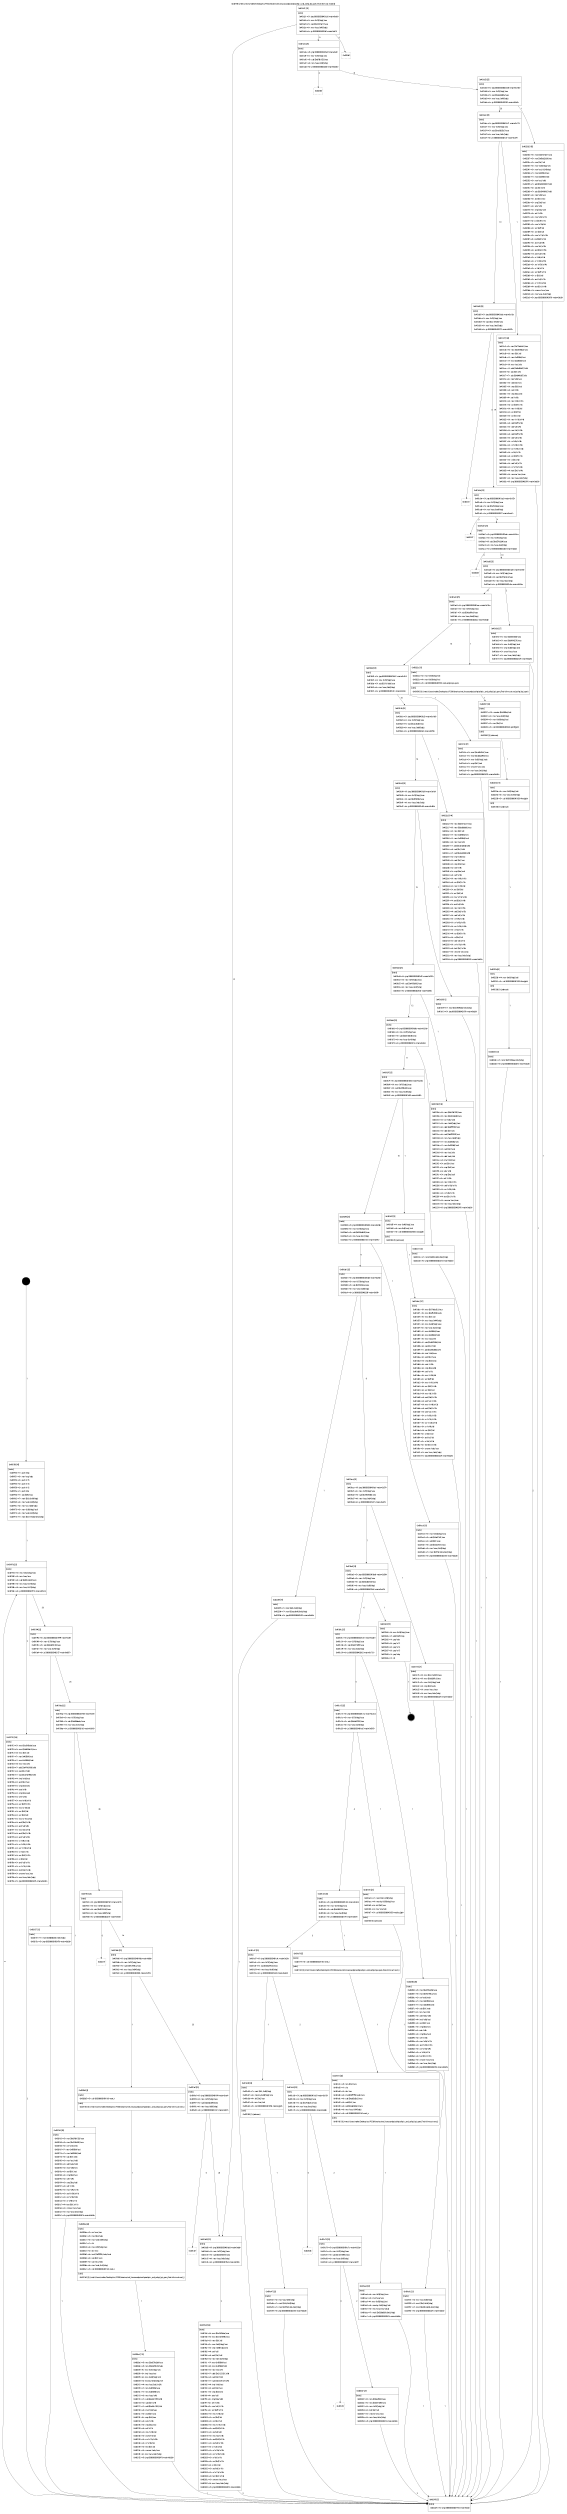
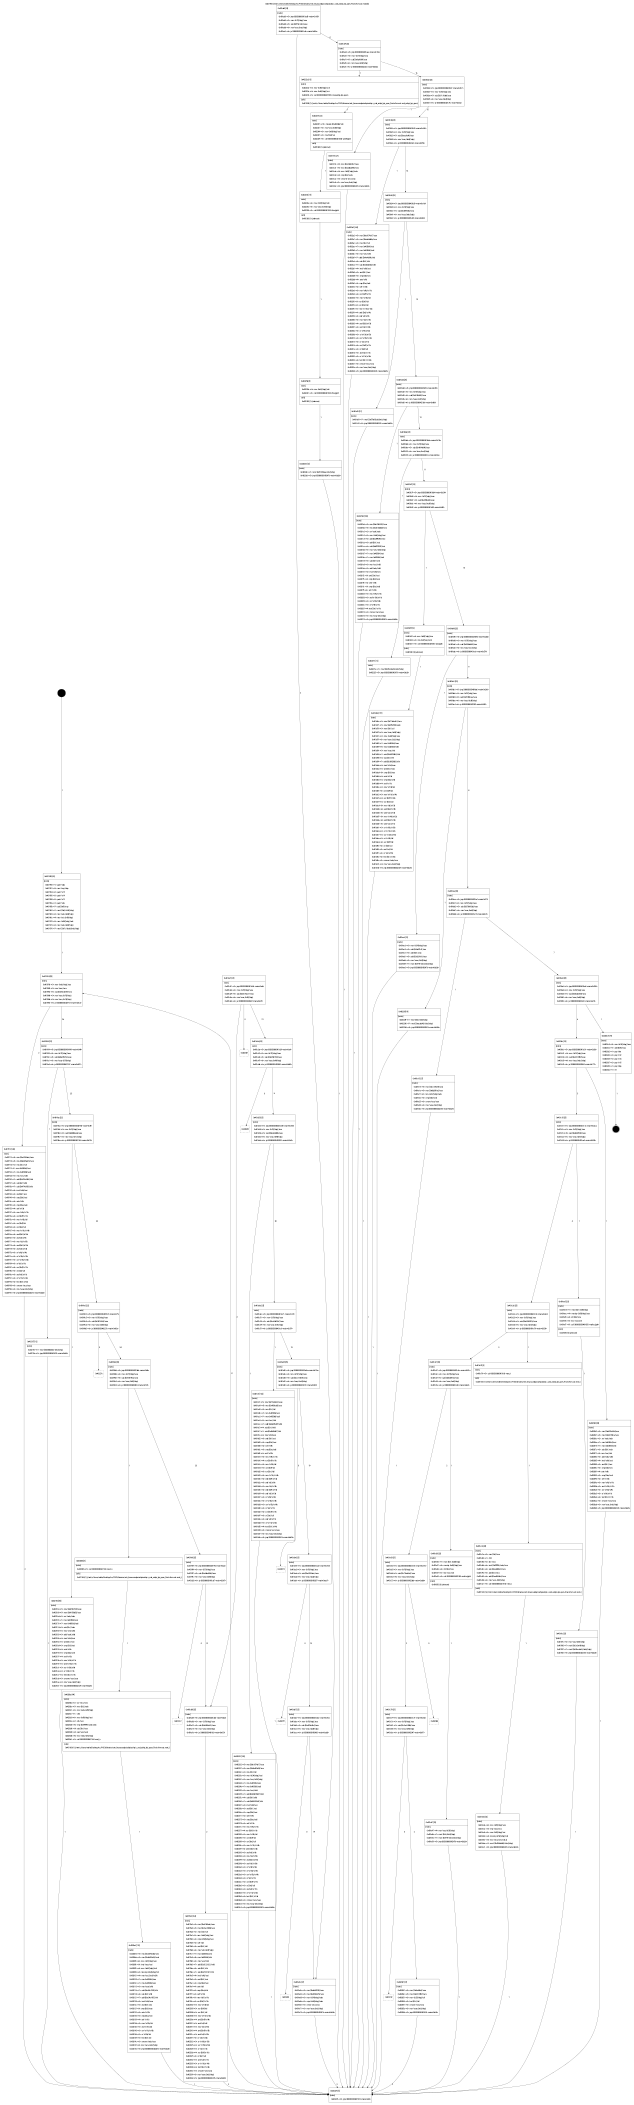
(501, 555) -> (312, 1857)
